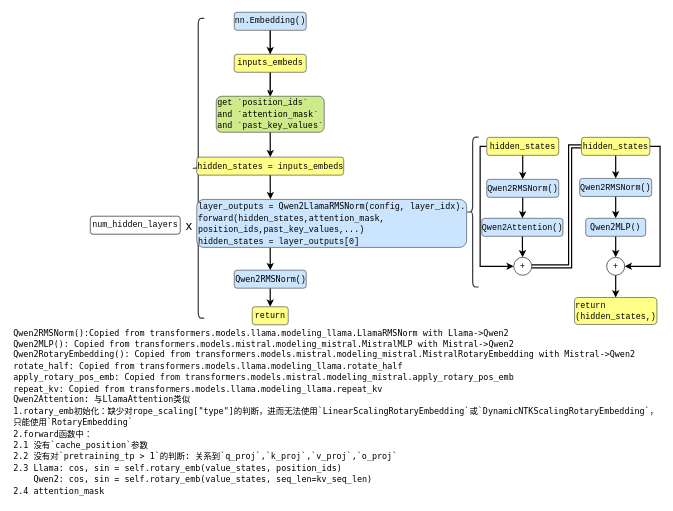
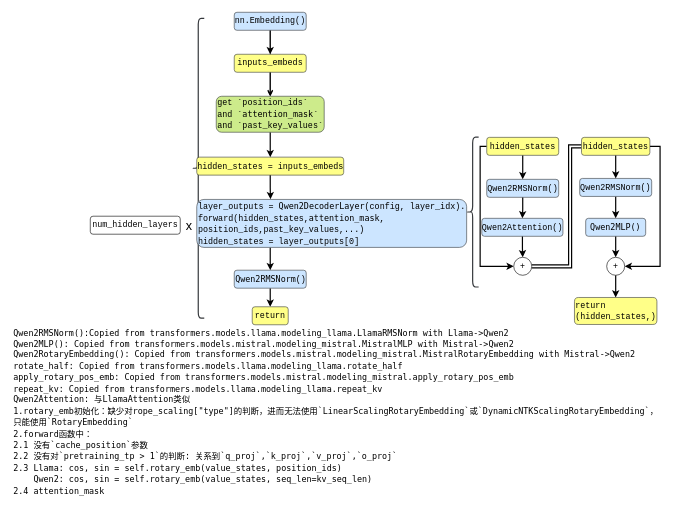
(288, 224) -> (289, 224)
